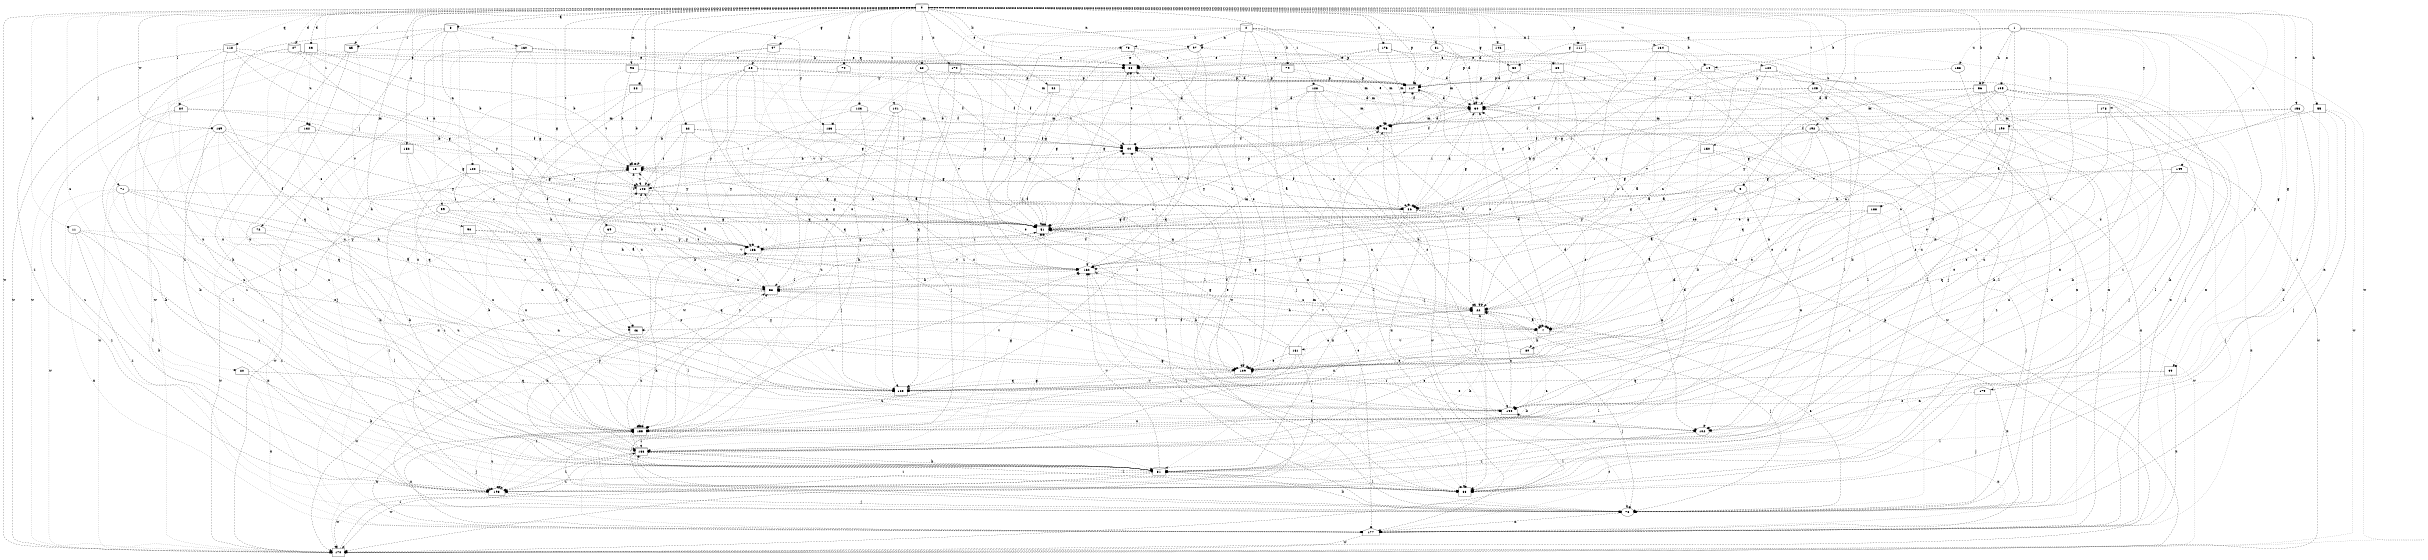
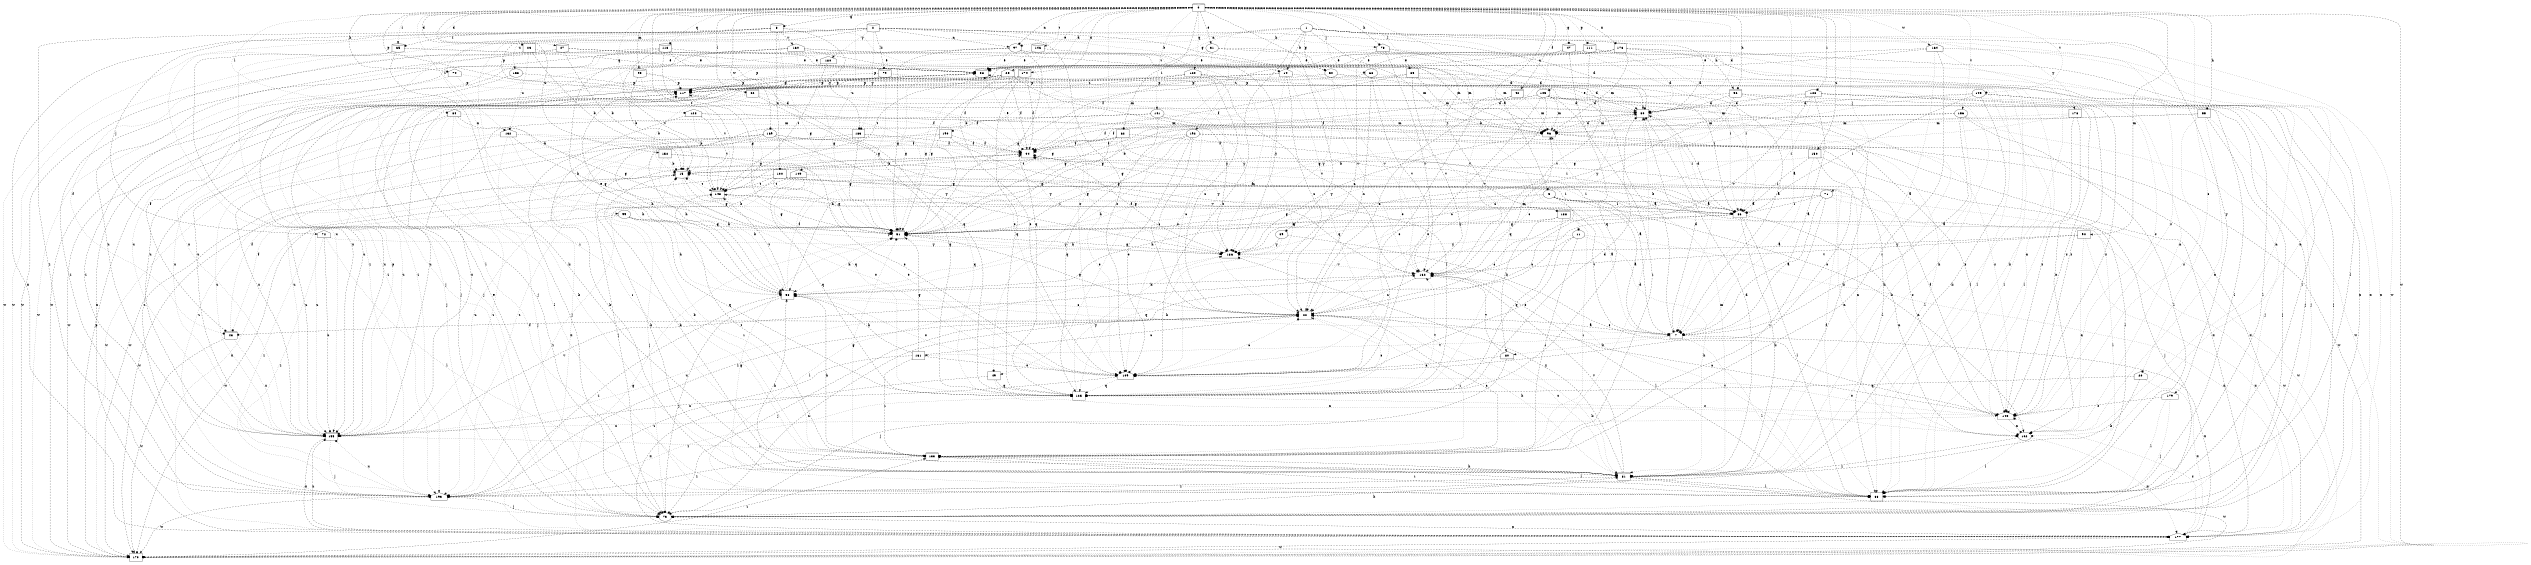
(1711, 16) -> (1585, 10)
(815, 58) -> (670, 61)
none -> (828, 61)
(1131, 110) -> (1005, 114)
(689, 223) -> none
